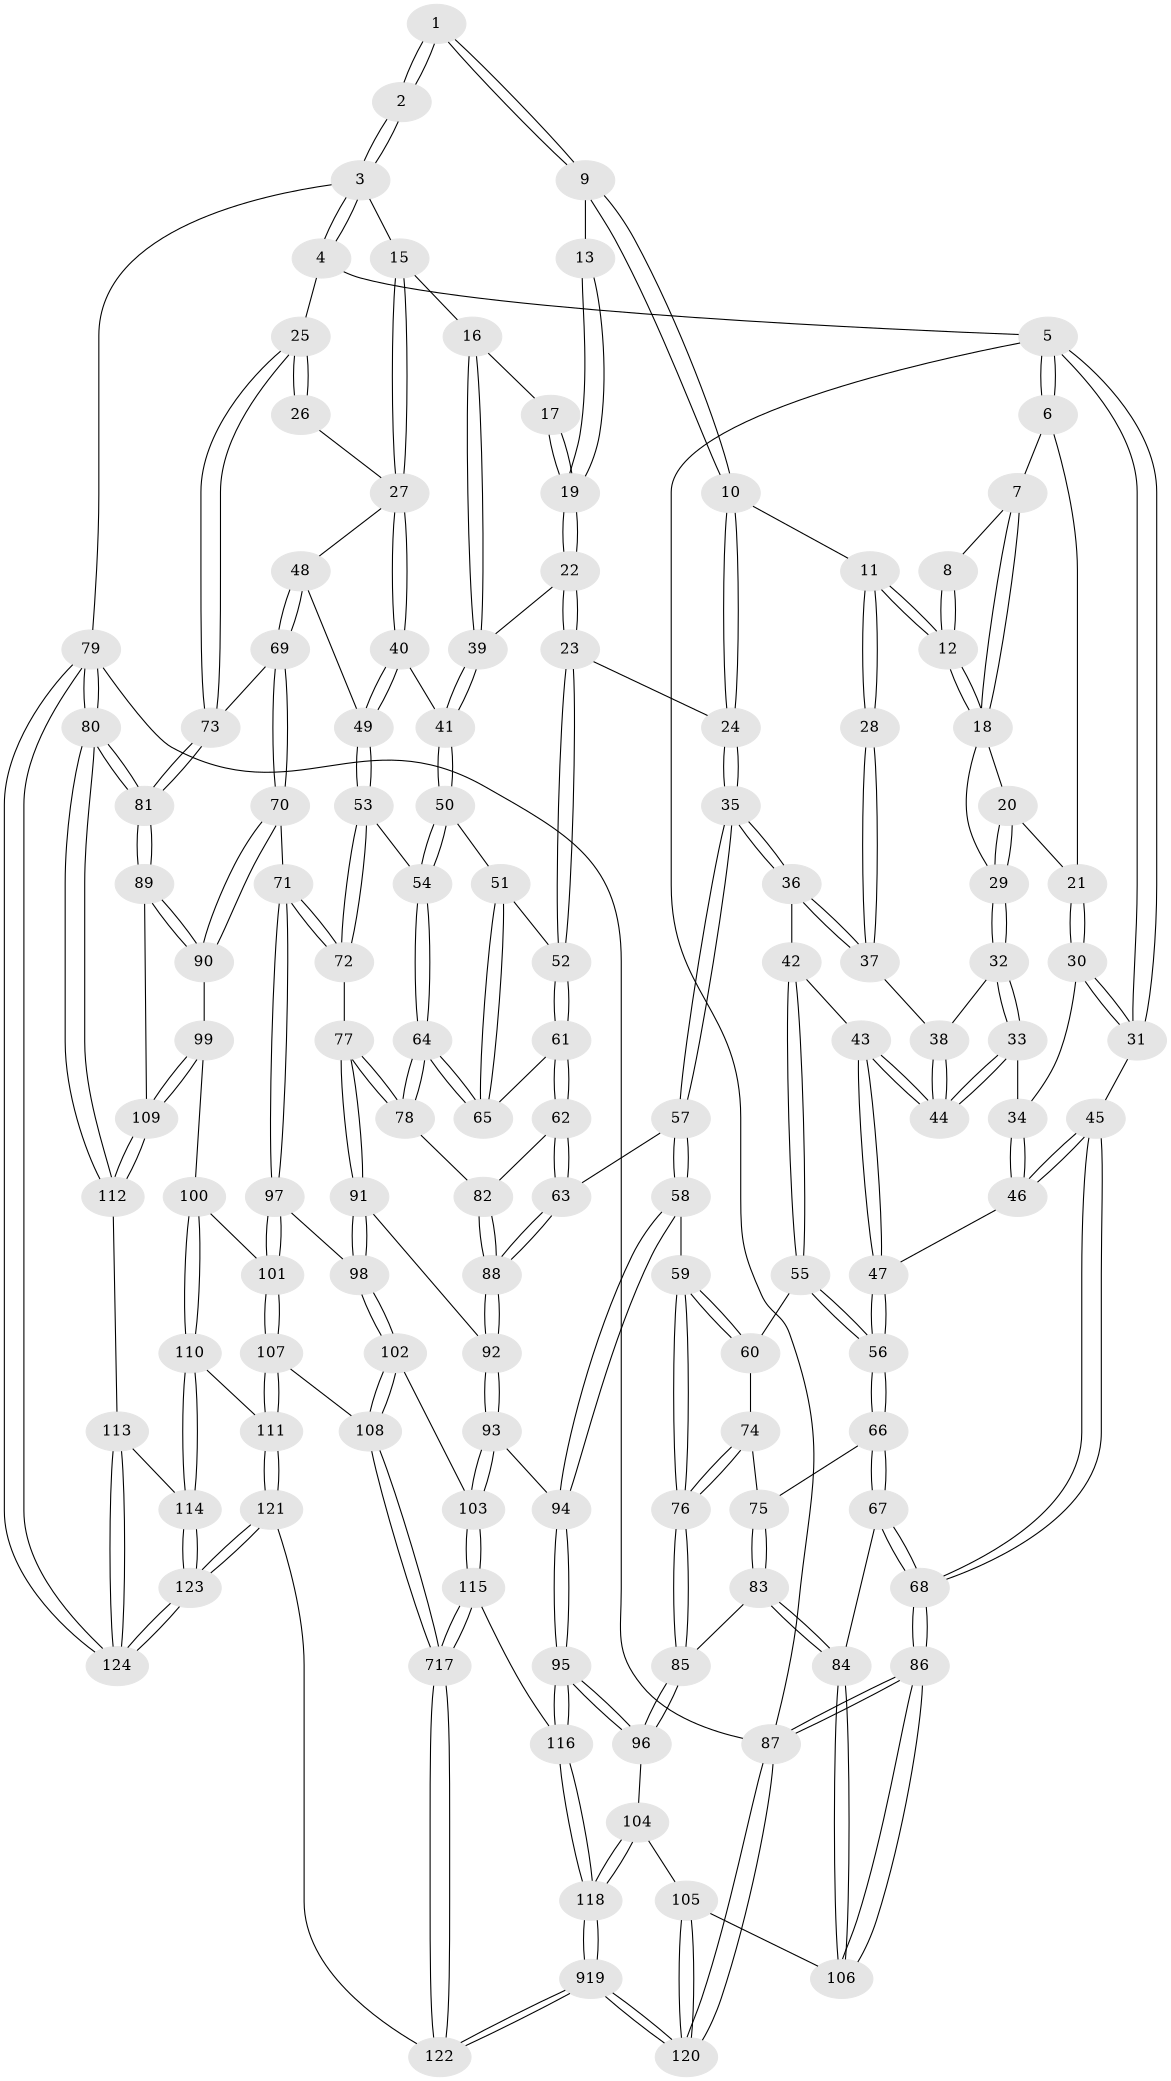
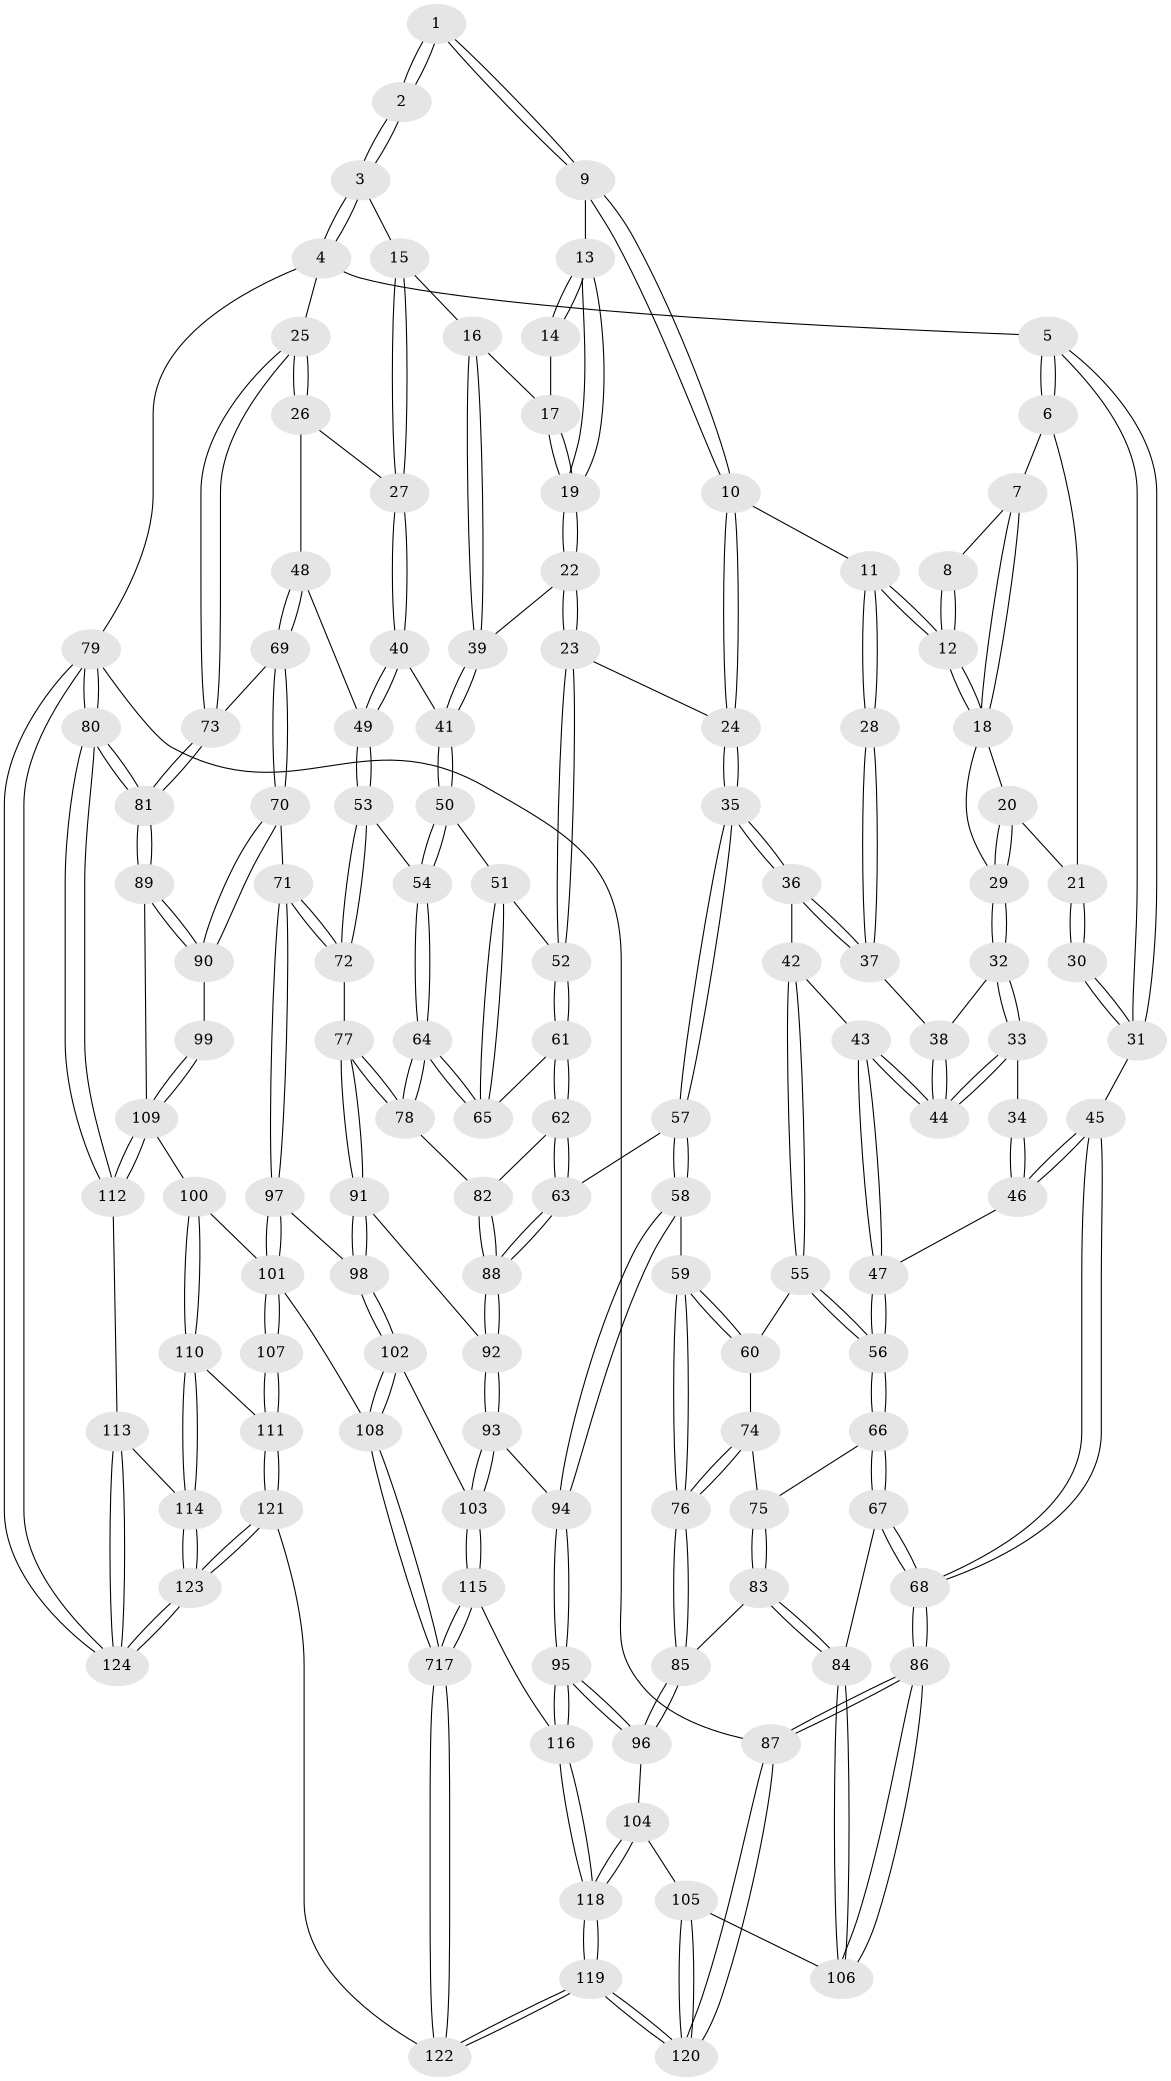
(99, 333) -> (153, 420)
none -> (551, 337)
(350, 532) -> (301, 493)
(676, 928) -> none
(1062, 1045) -> none
(199, 1119) -> (170, 1158)
(321, 1392) -> (324, 1352)
(591, 1979) -> (591, 1979)
